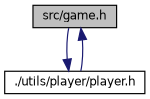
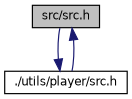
(75, 16) -> (66, 16)
(75, 82) -> (66, 82)
